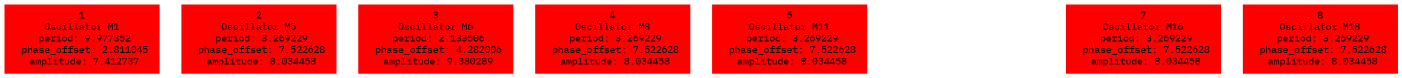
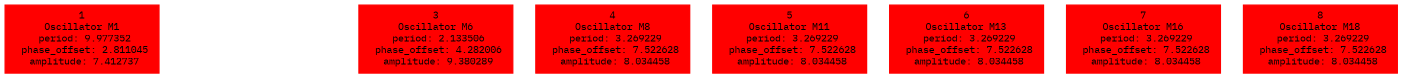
(259, 39) -> none
none -> (967, 39)
